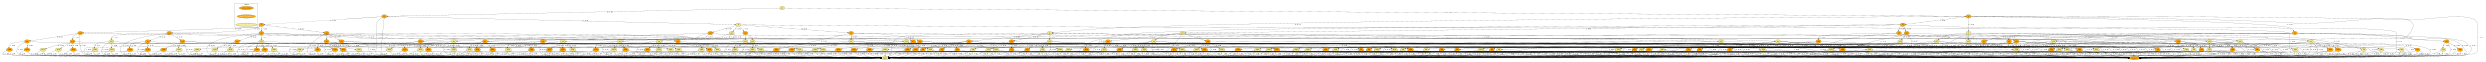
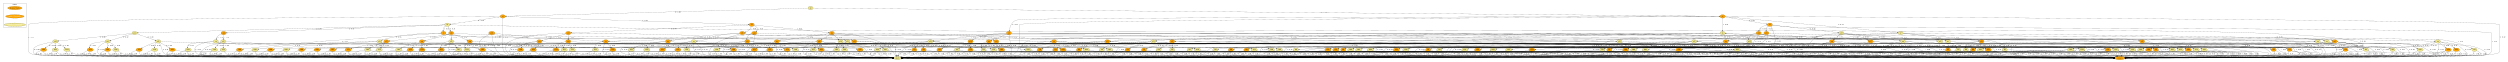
(335, 46) -> (538, 37)
none -> (2285, 57)
